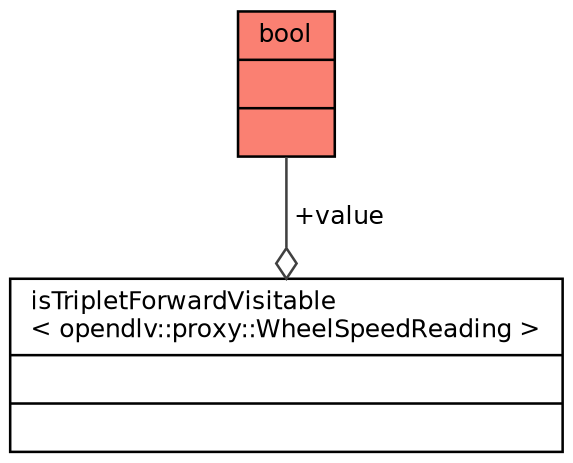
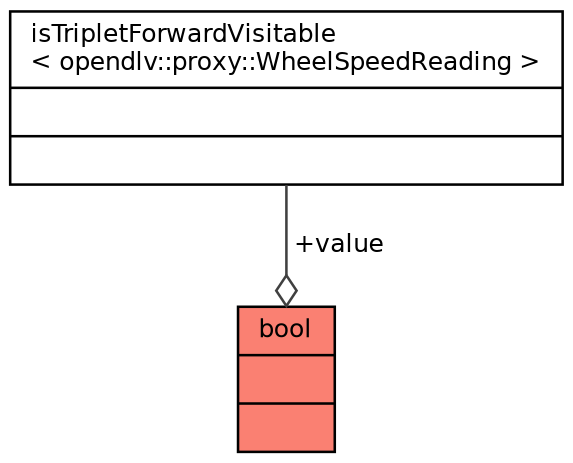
(286, 202) -> (286, 230)
